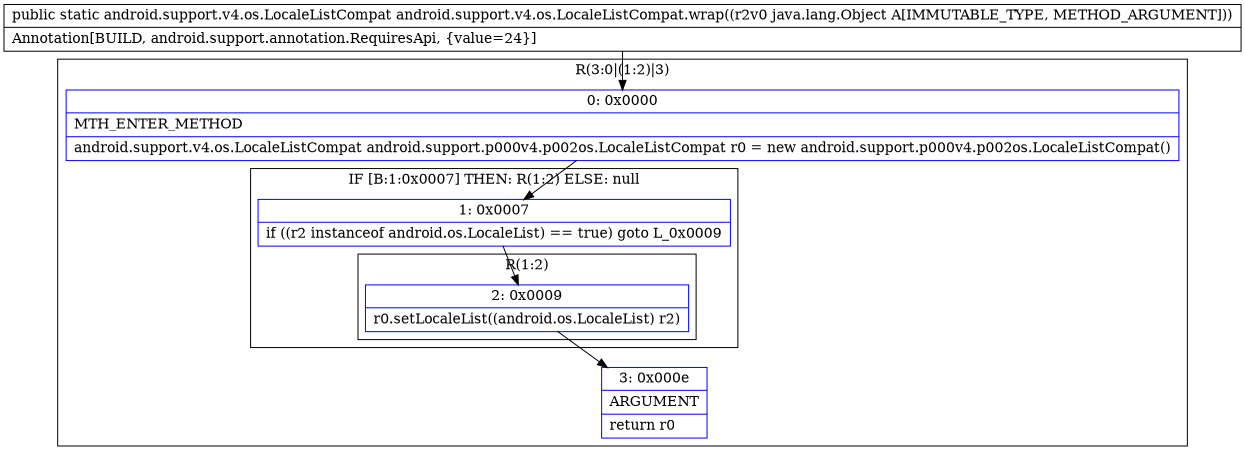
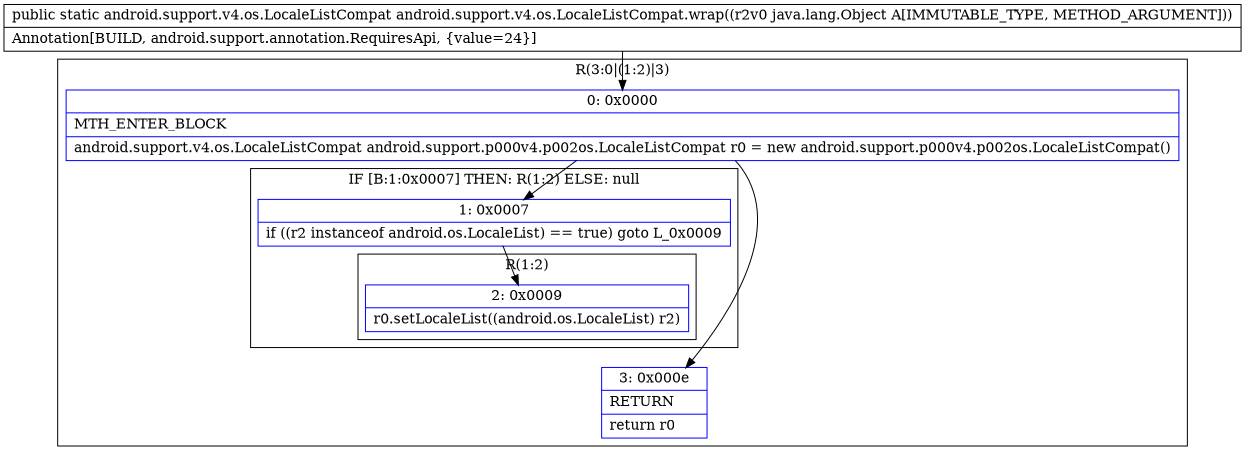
(159, 124) -> (151, 124)
(589, 354) -> (749, 265)
(654, 402) -> (642, 402)
